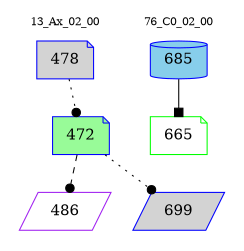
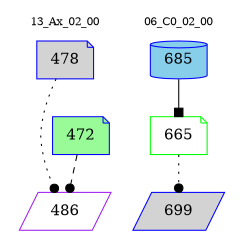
(179, 23) -> (179, 23)
(72, 94) -> (41, 131)
(133, 176) -> (179, 169)
